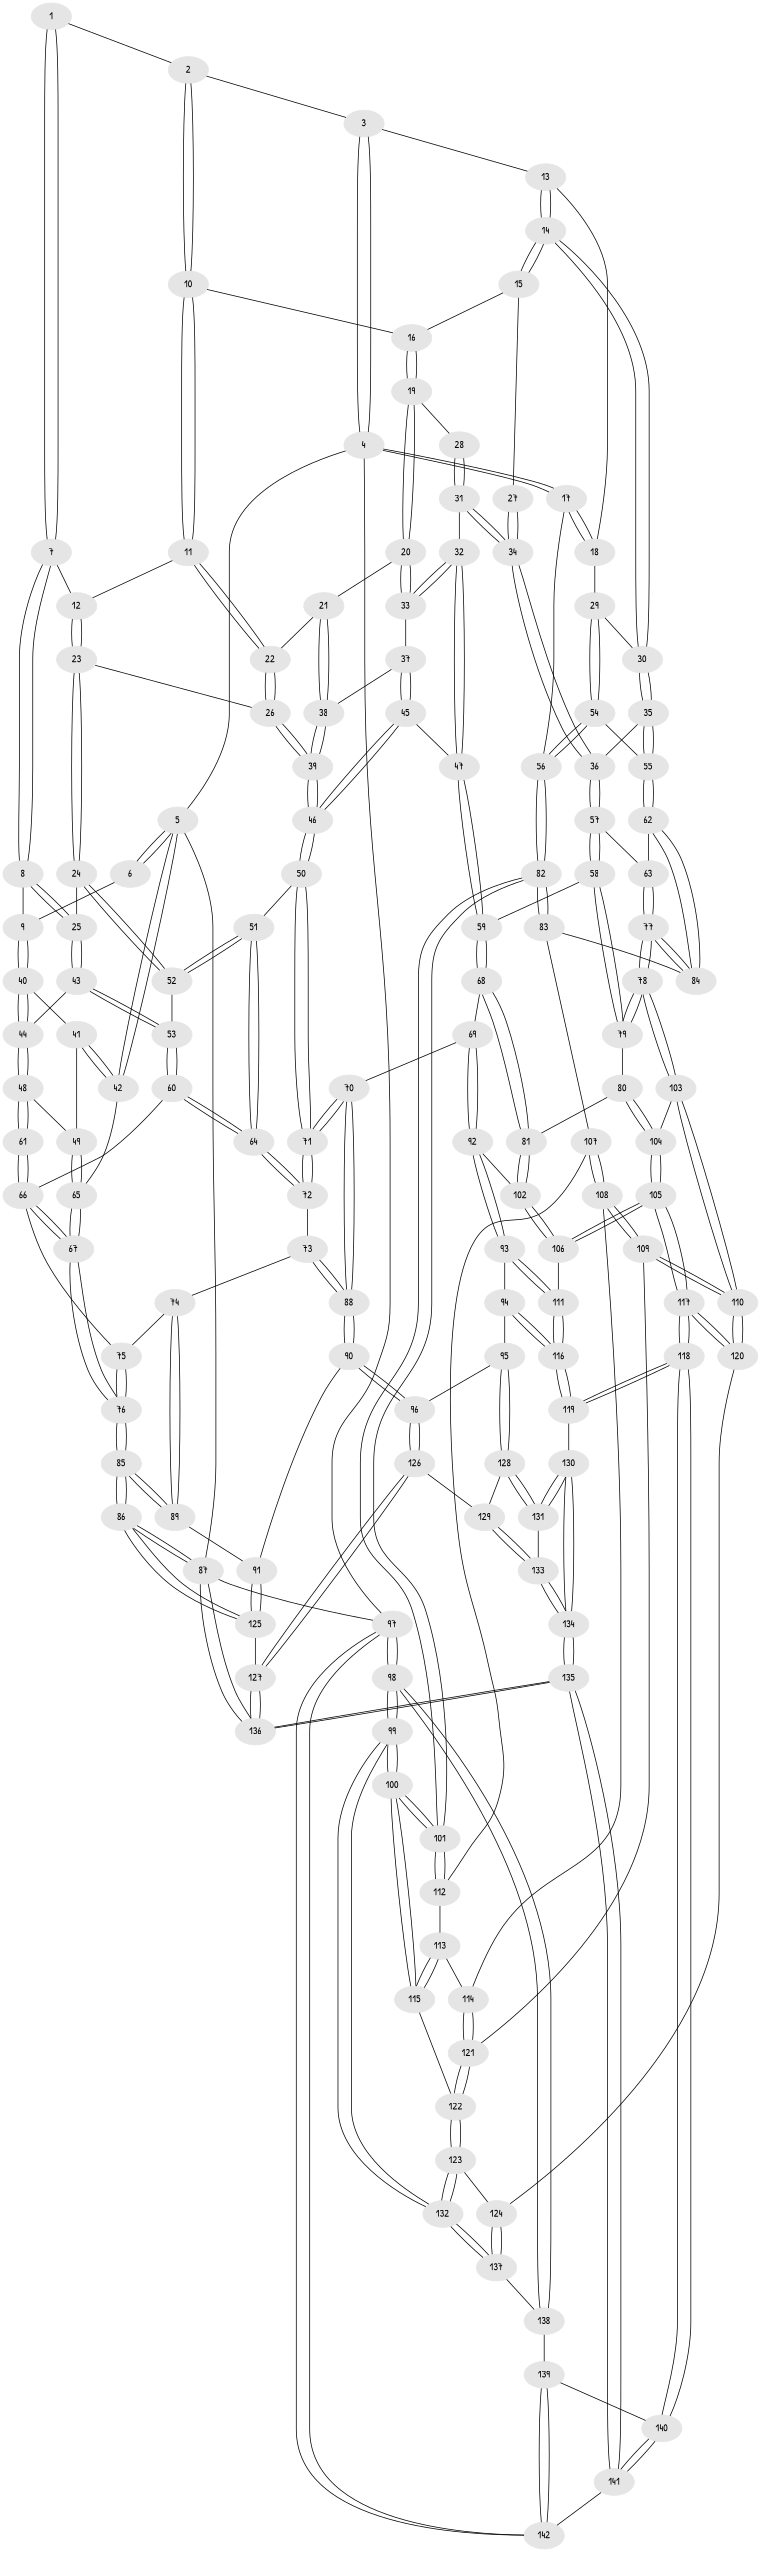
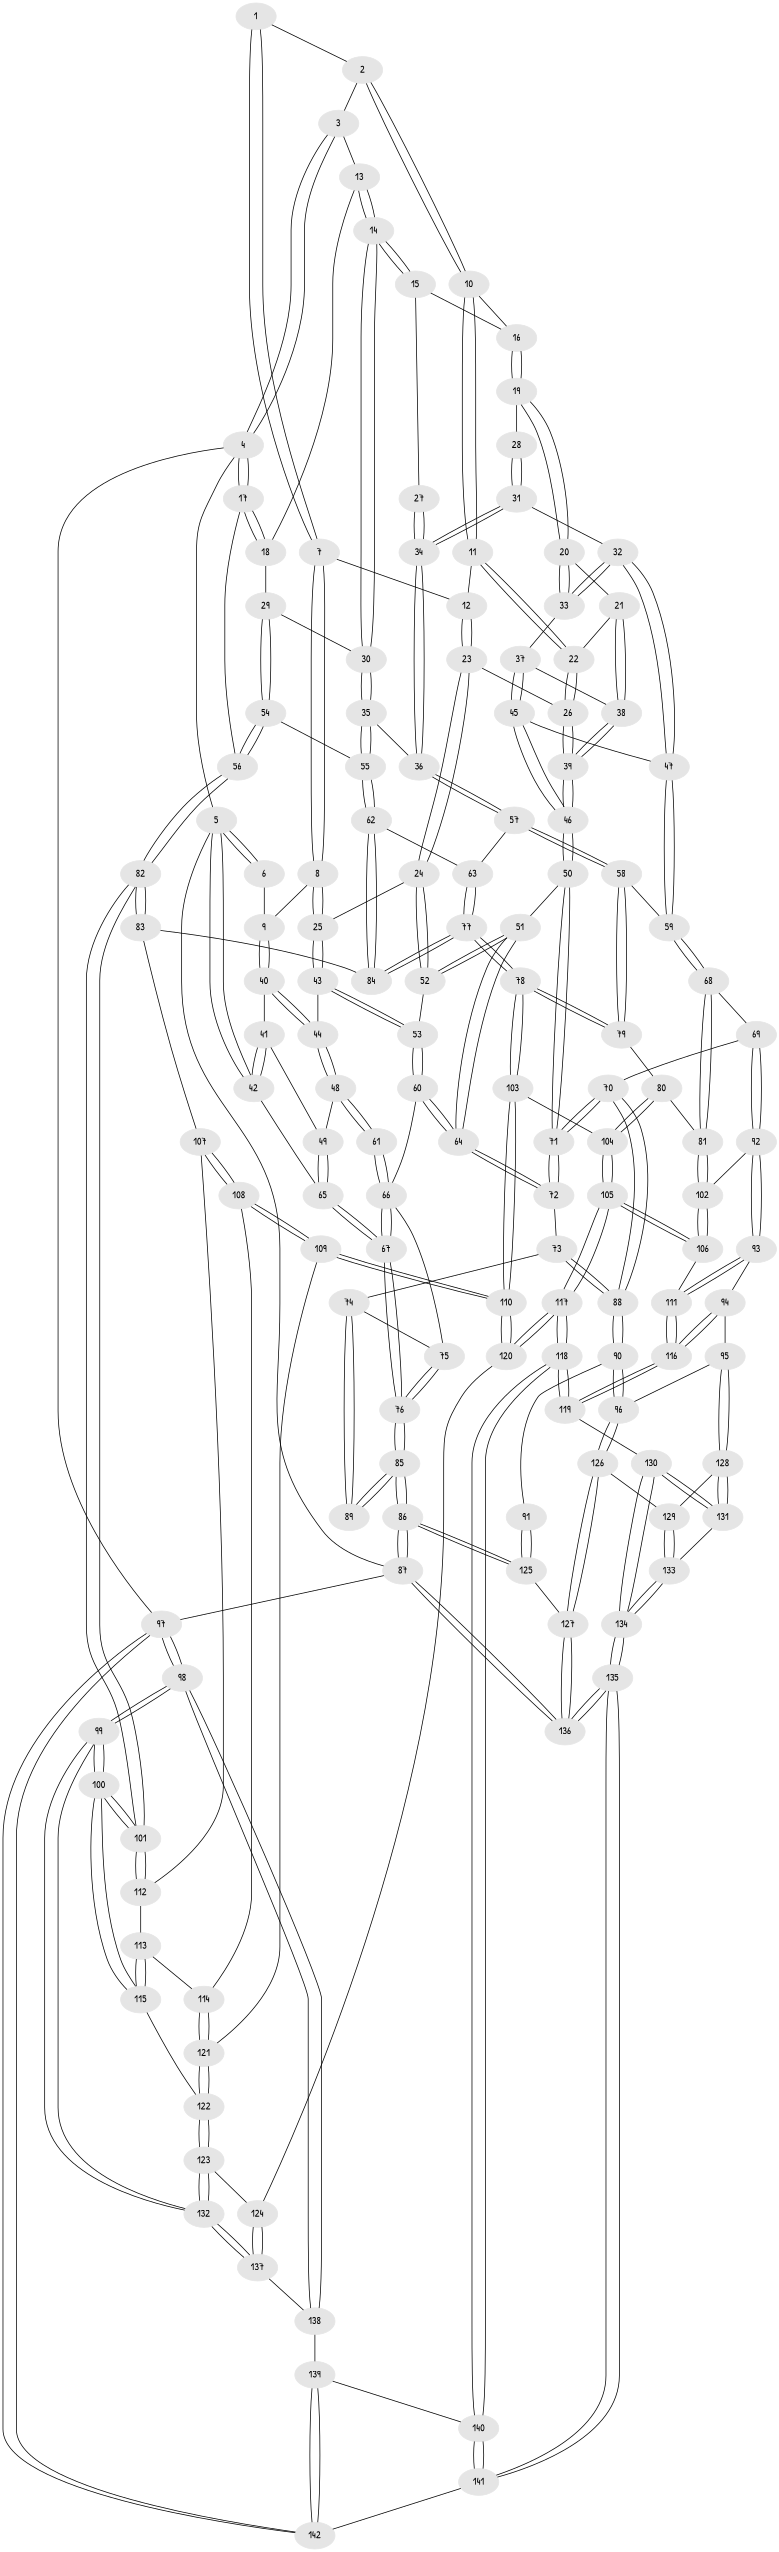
(216, 1544) -> none
